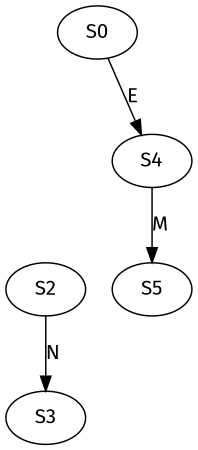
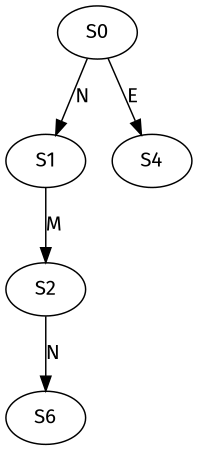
none -> (46, 161)
(152, 289) -> none
(46, 418) -> (46, 418)
